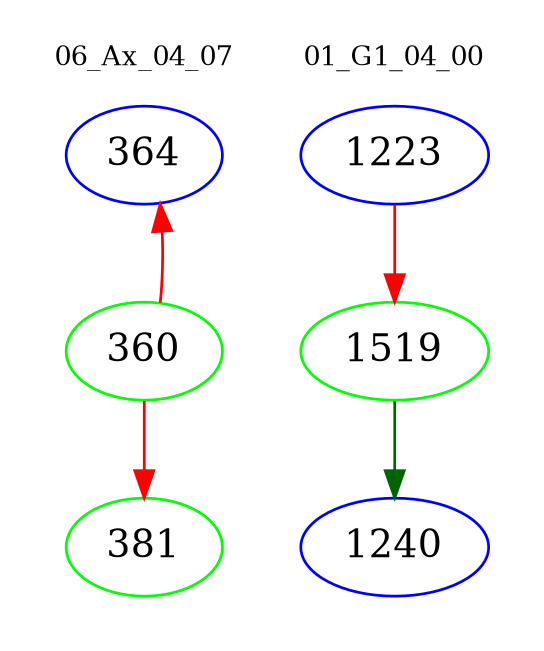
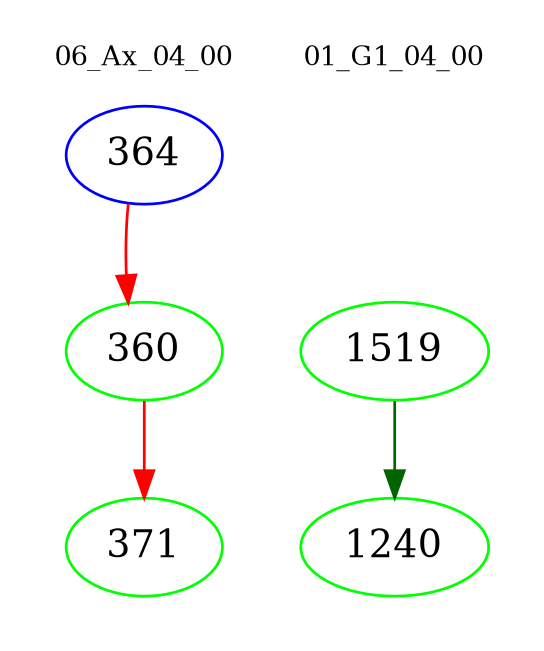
(144, 59) -> (144, 59)
(395, 155) -> none
(162, 267) -> (126, 239)
(144, 547) -> (144, 547)
(395, 547) -> (395, 547)
